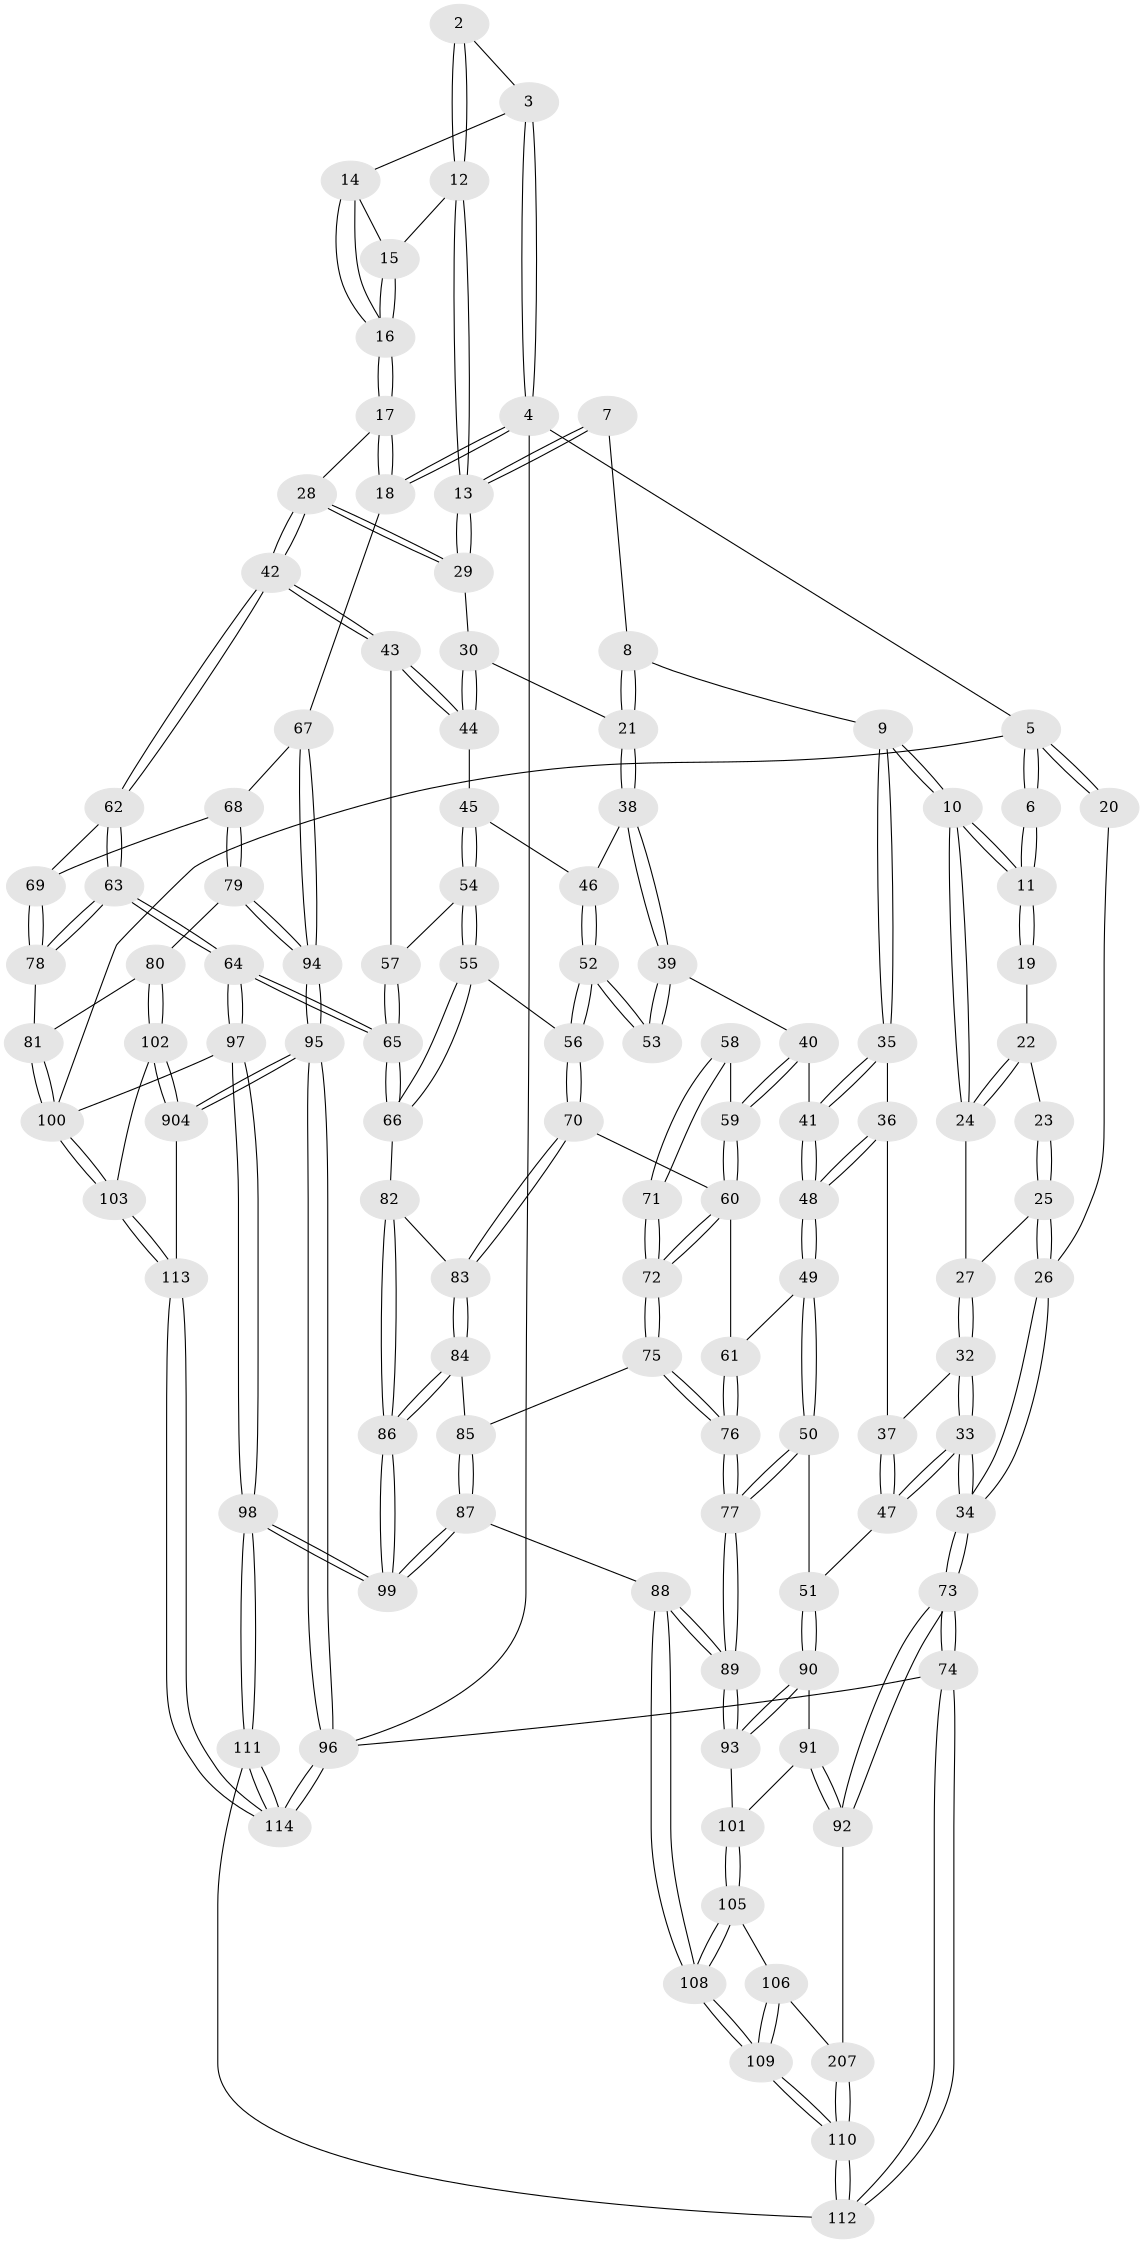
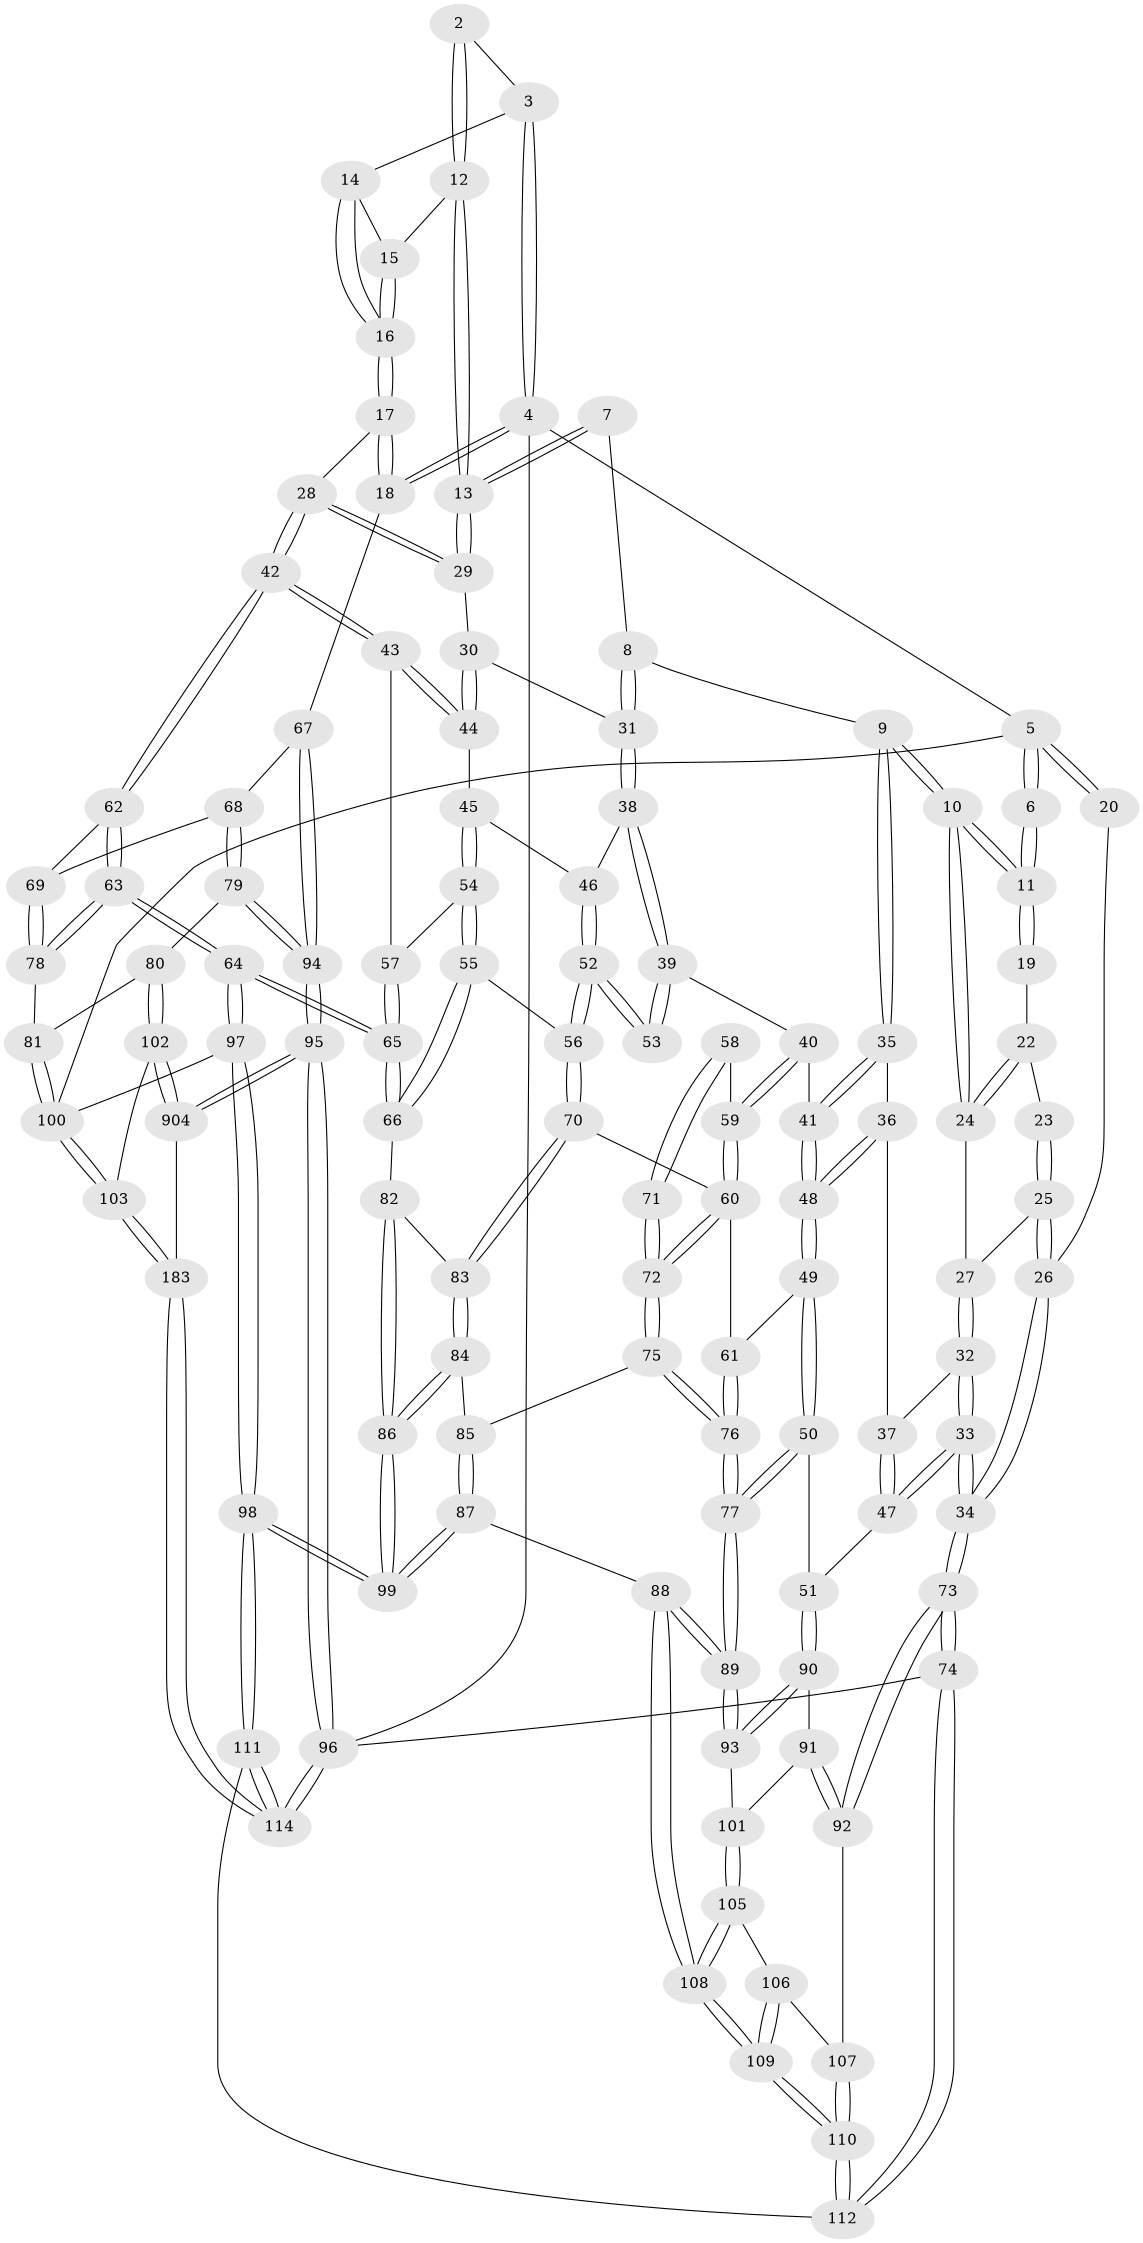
(628, 730) -> (628, 730)
(176, 1278) -> (176, 1278)
(843, 2062) -> (843, 2062)
